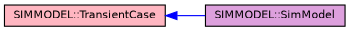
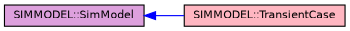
(191, 16) -> (170, 16)
